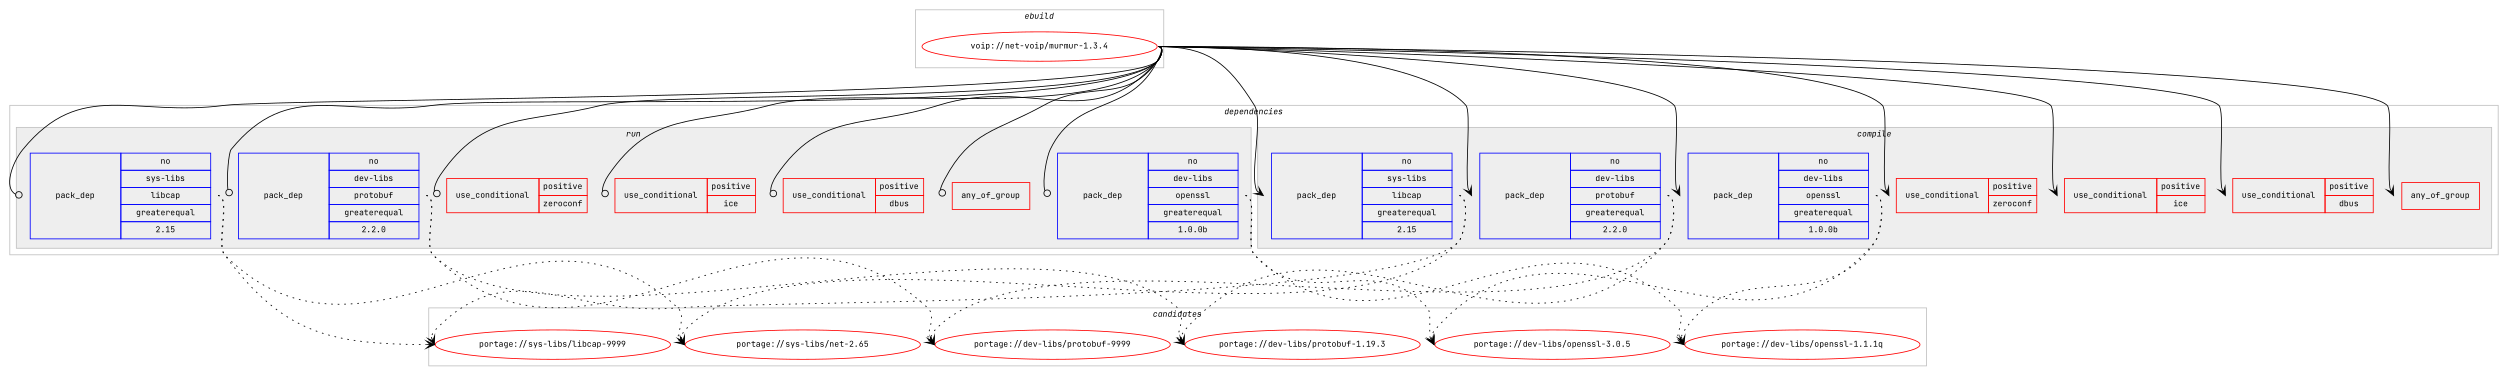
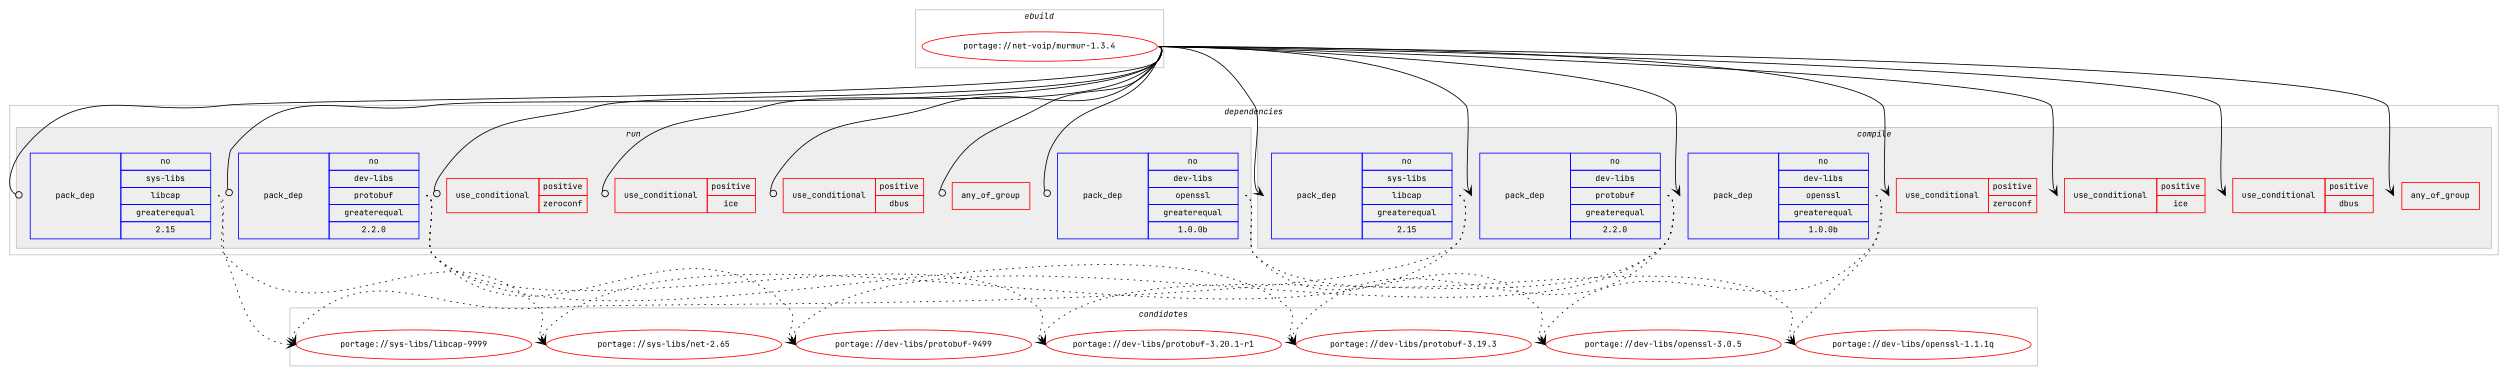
(1040, 47) -> (1040, 47)
(1053, 345) -> (914, 345)
none -> (1164, 345)
(1303, 345) -> (1414, 345)
